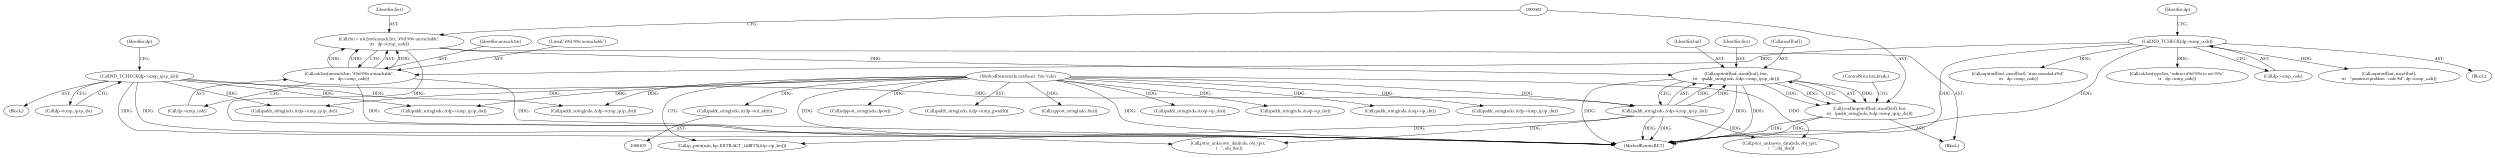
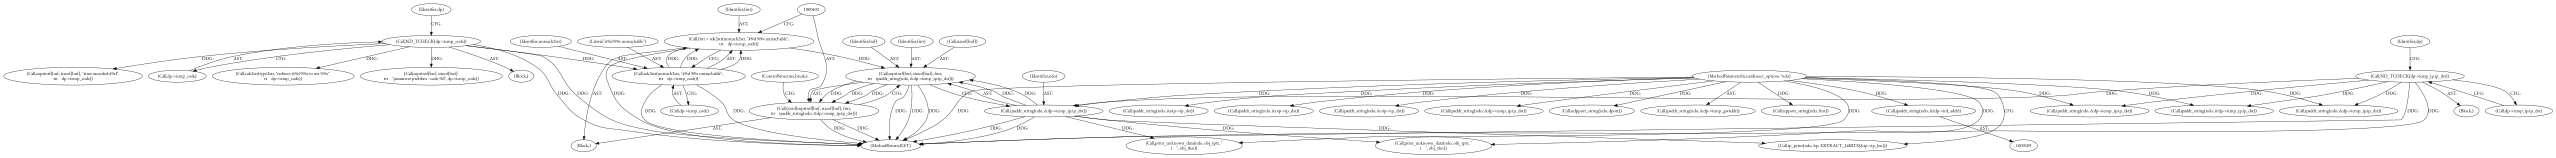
(1018, 76) -> (1749, 76)
none -> (1044, 76)
